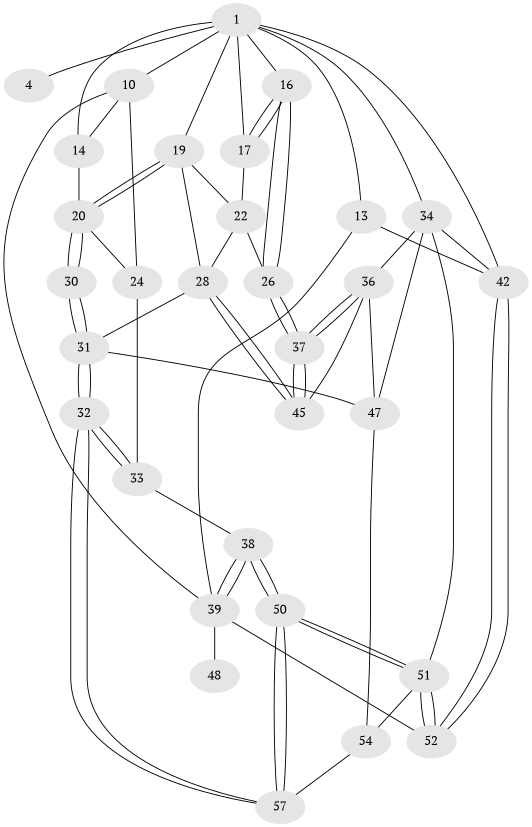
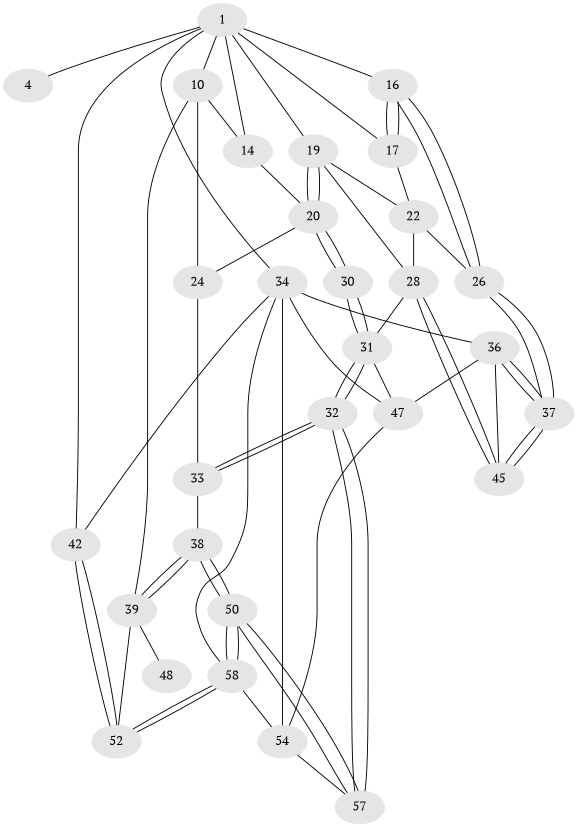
(361, 217) -> none
none -> (282, 512)
(424, 676) -> (232, 676)
